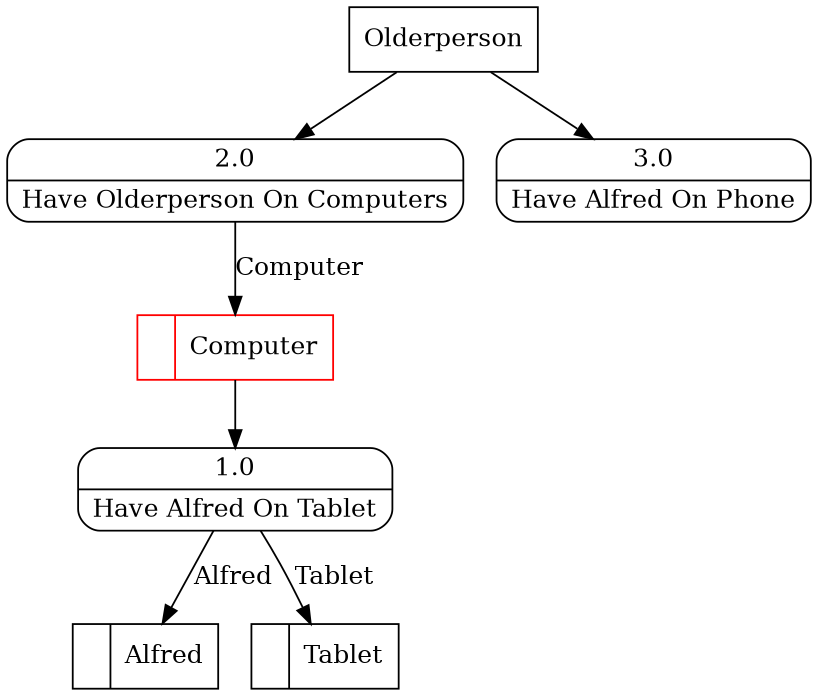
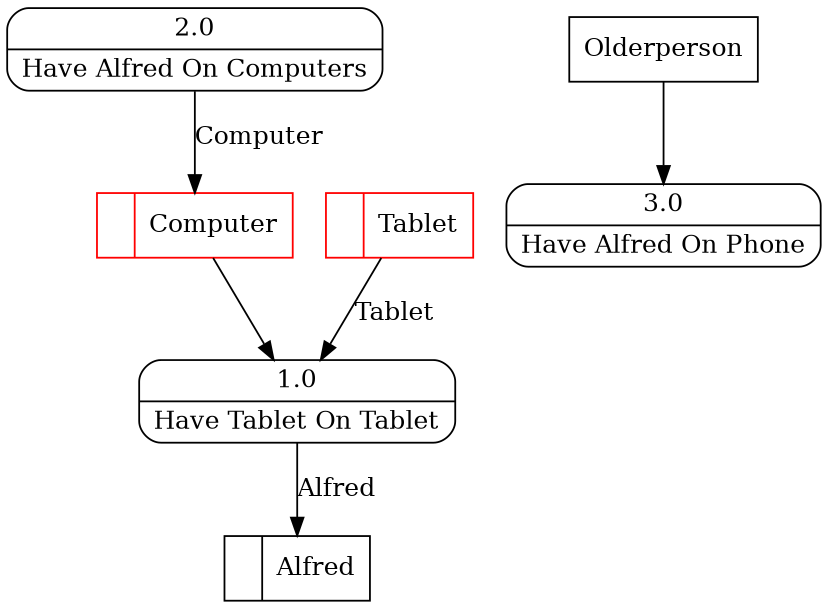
(354, 100) -> none
(235, 200) -> (195, 69)
(235, 509) -> (297, 421)
(283, 569) -> (356, 301)
(325, 656) -> (400, 225)
